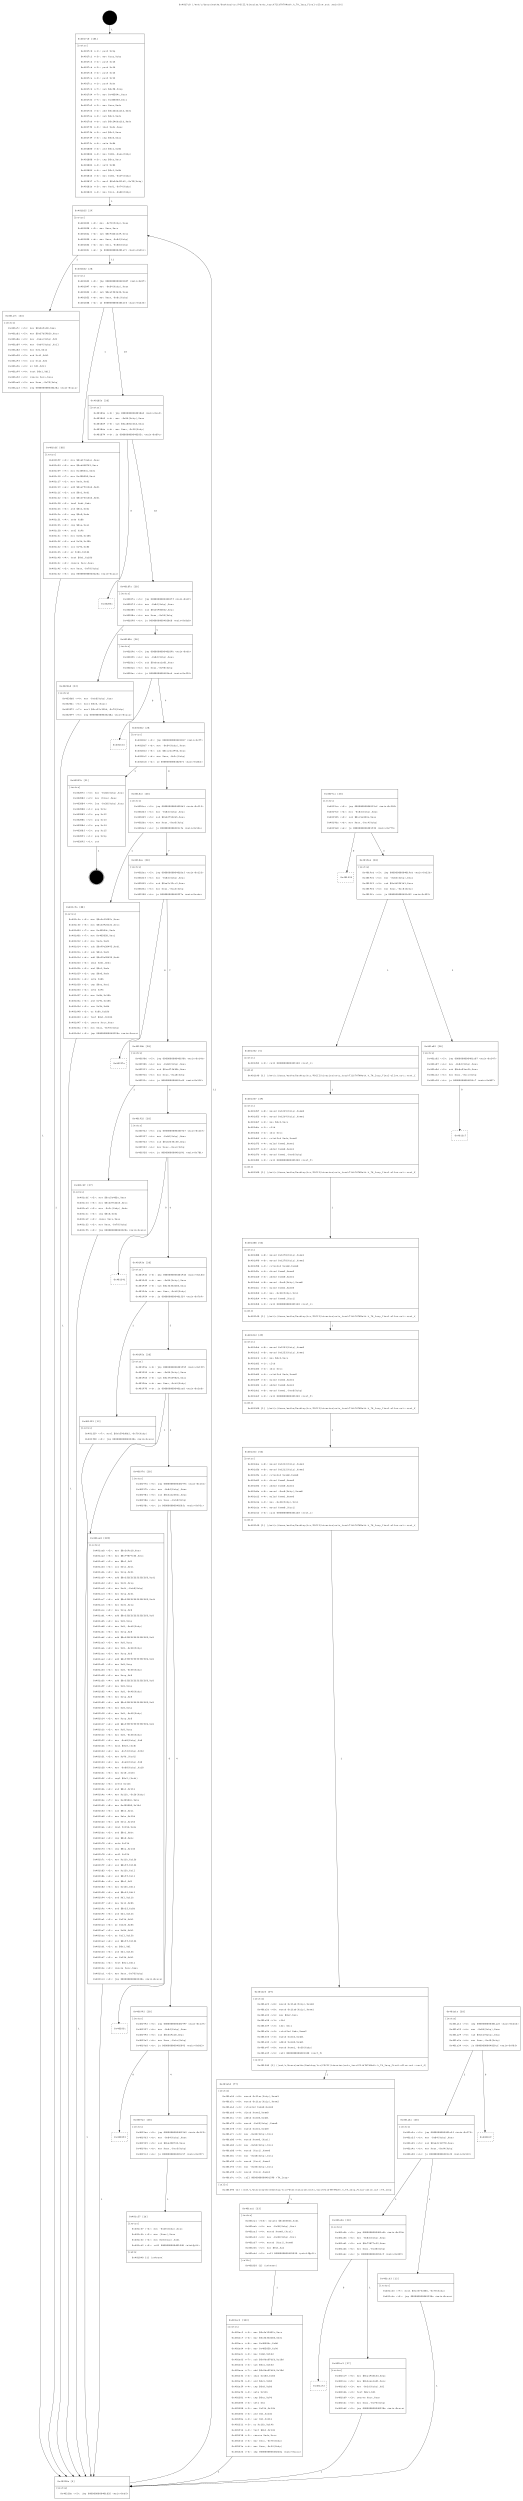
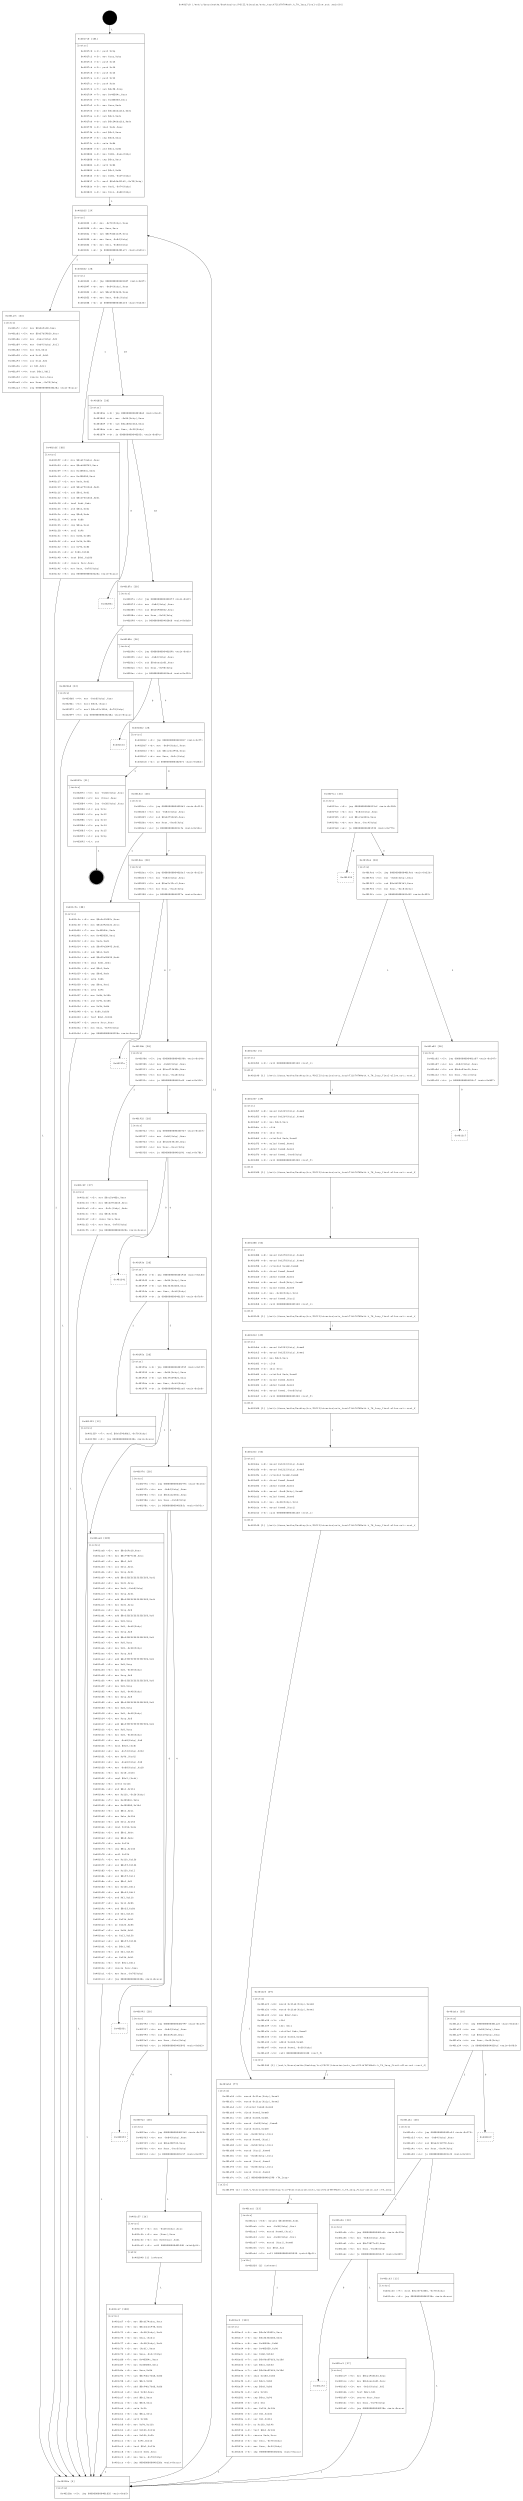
(155, 629) -> none
(335, 1758) -> (270, 1803)
none -> (144, 2386)
